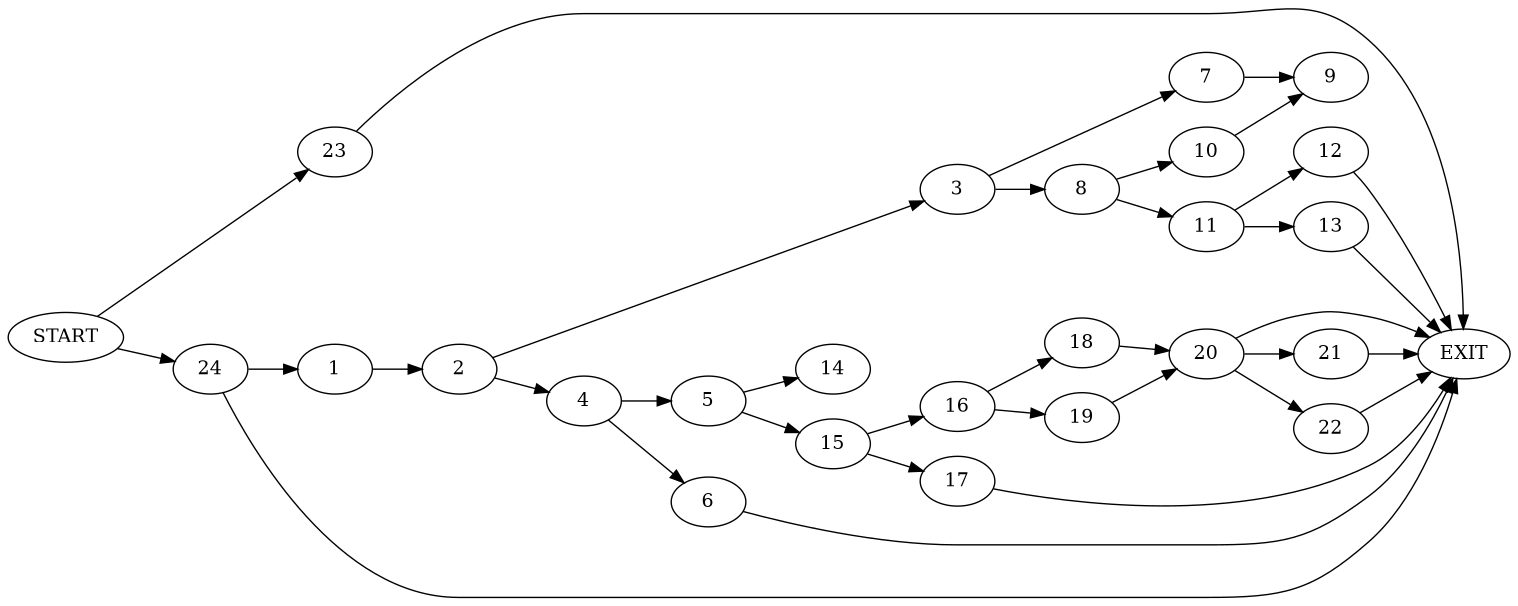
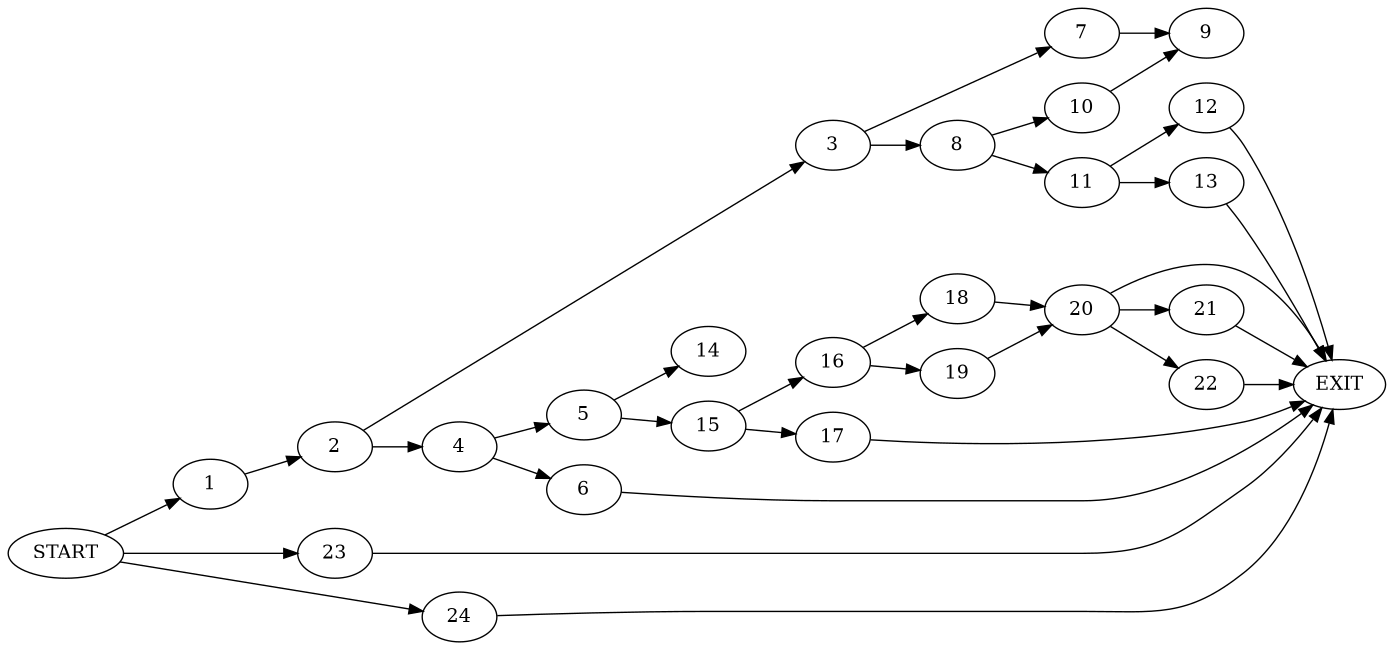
(266, 369) -> (136, 520)
